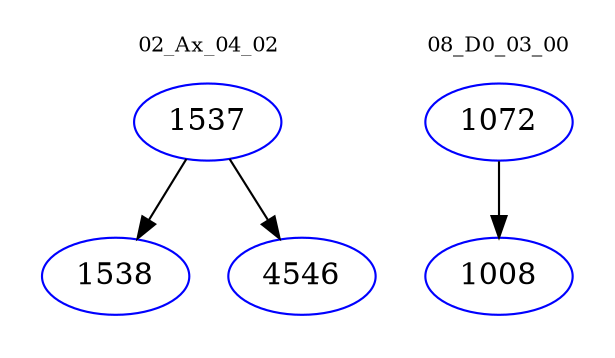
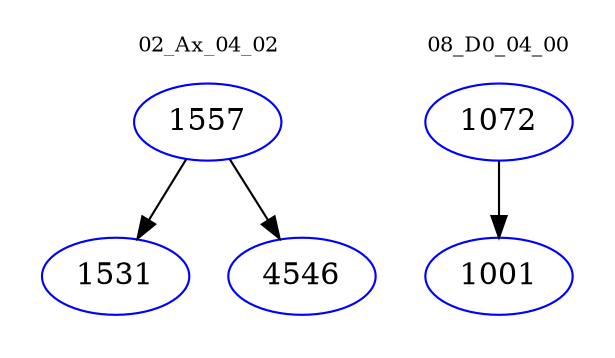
(499, 46) -> (499, 46)
(208, 122) -> (208, 122)
(116, 276) -> (116, 276)
(499, 276) -> (499, 276)
